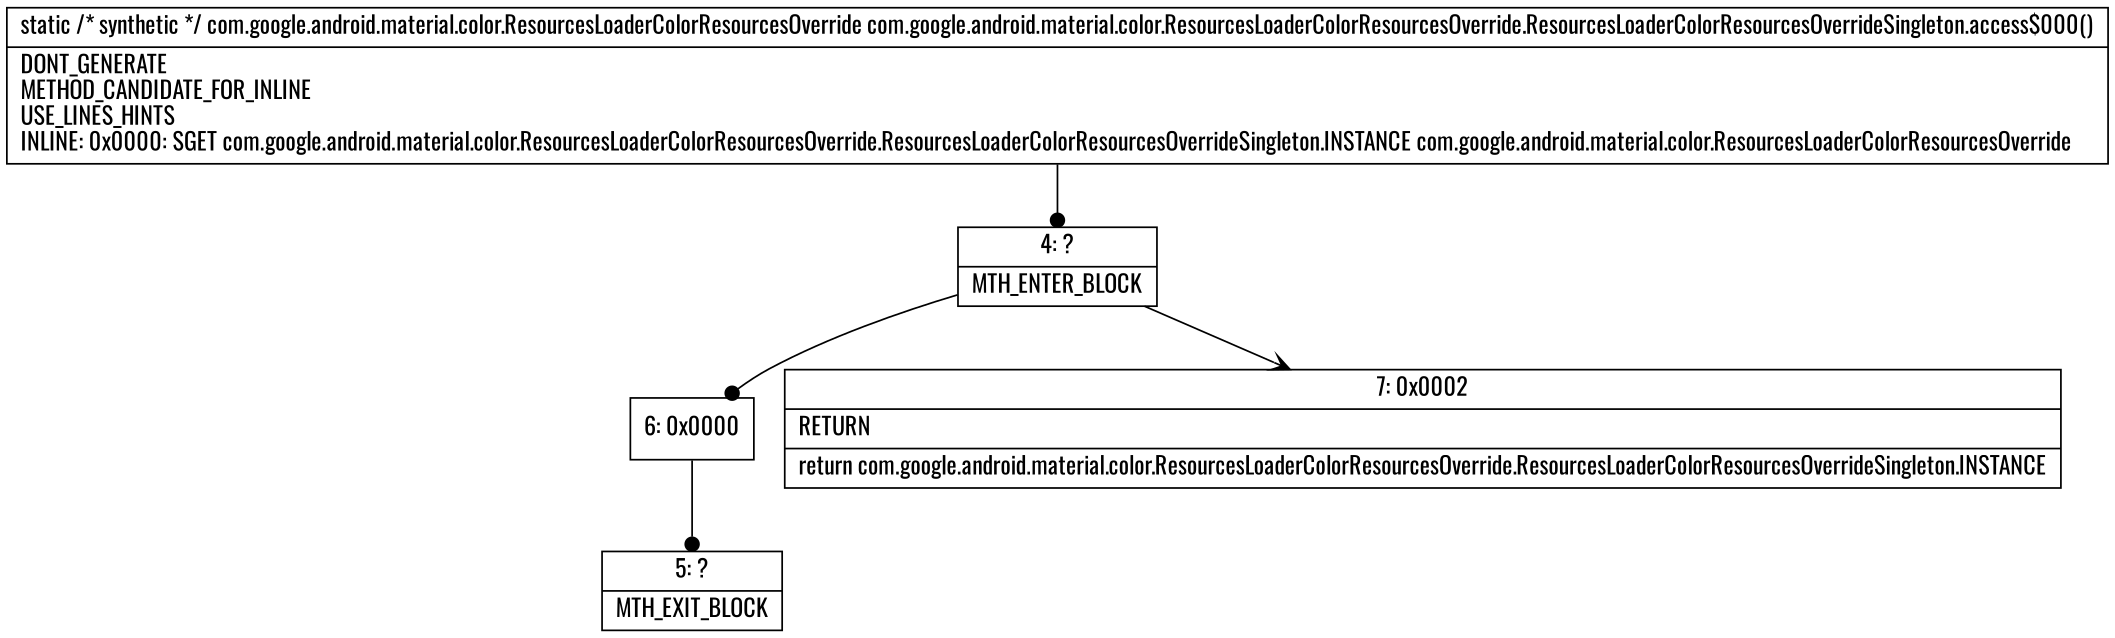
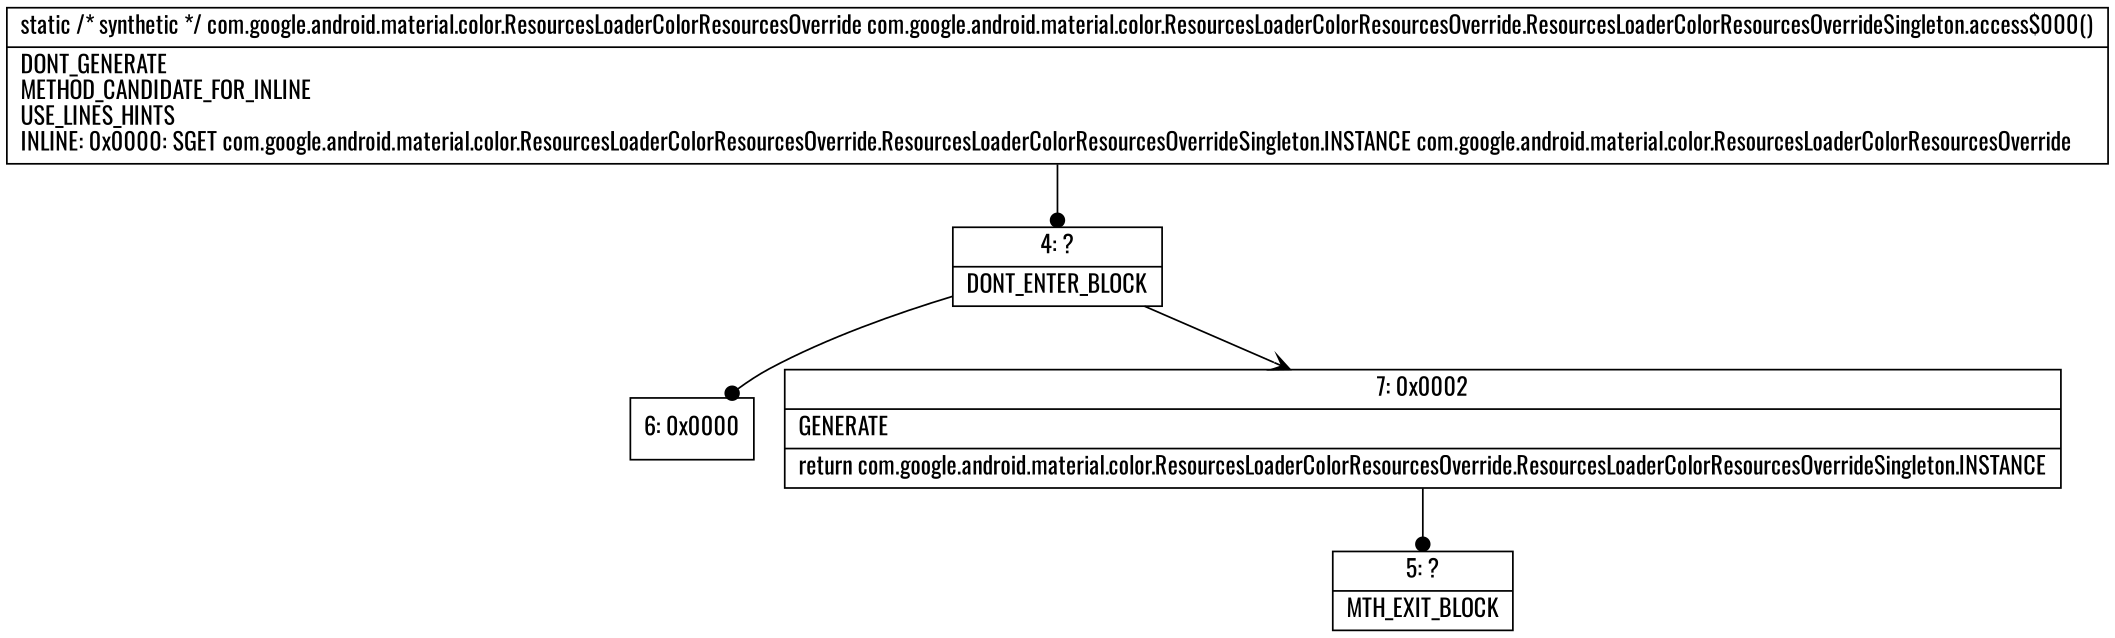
(1057, 286) -> (1057, 286)
(835, 428) -> (844, 428)
(692, 499) -> (1423, 513)
